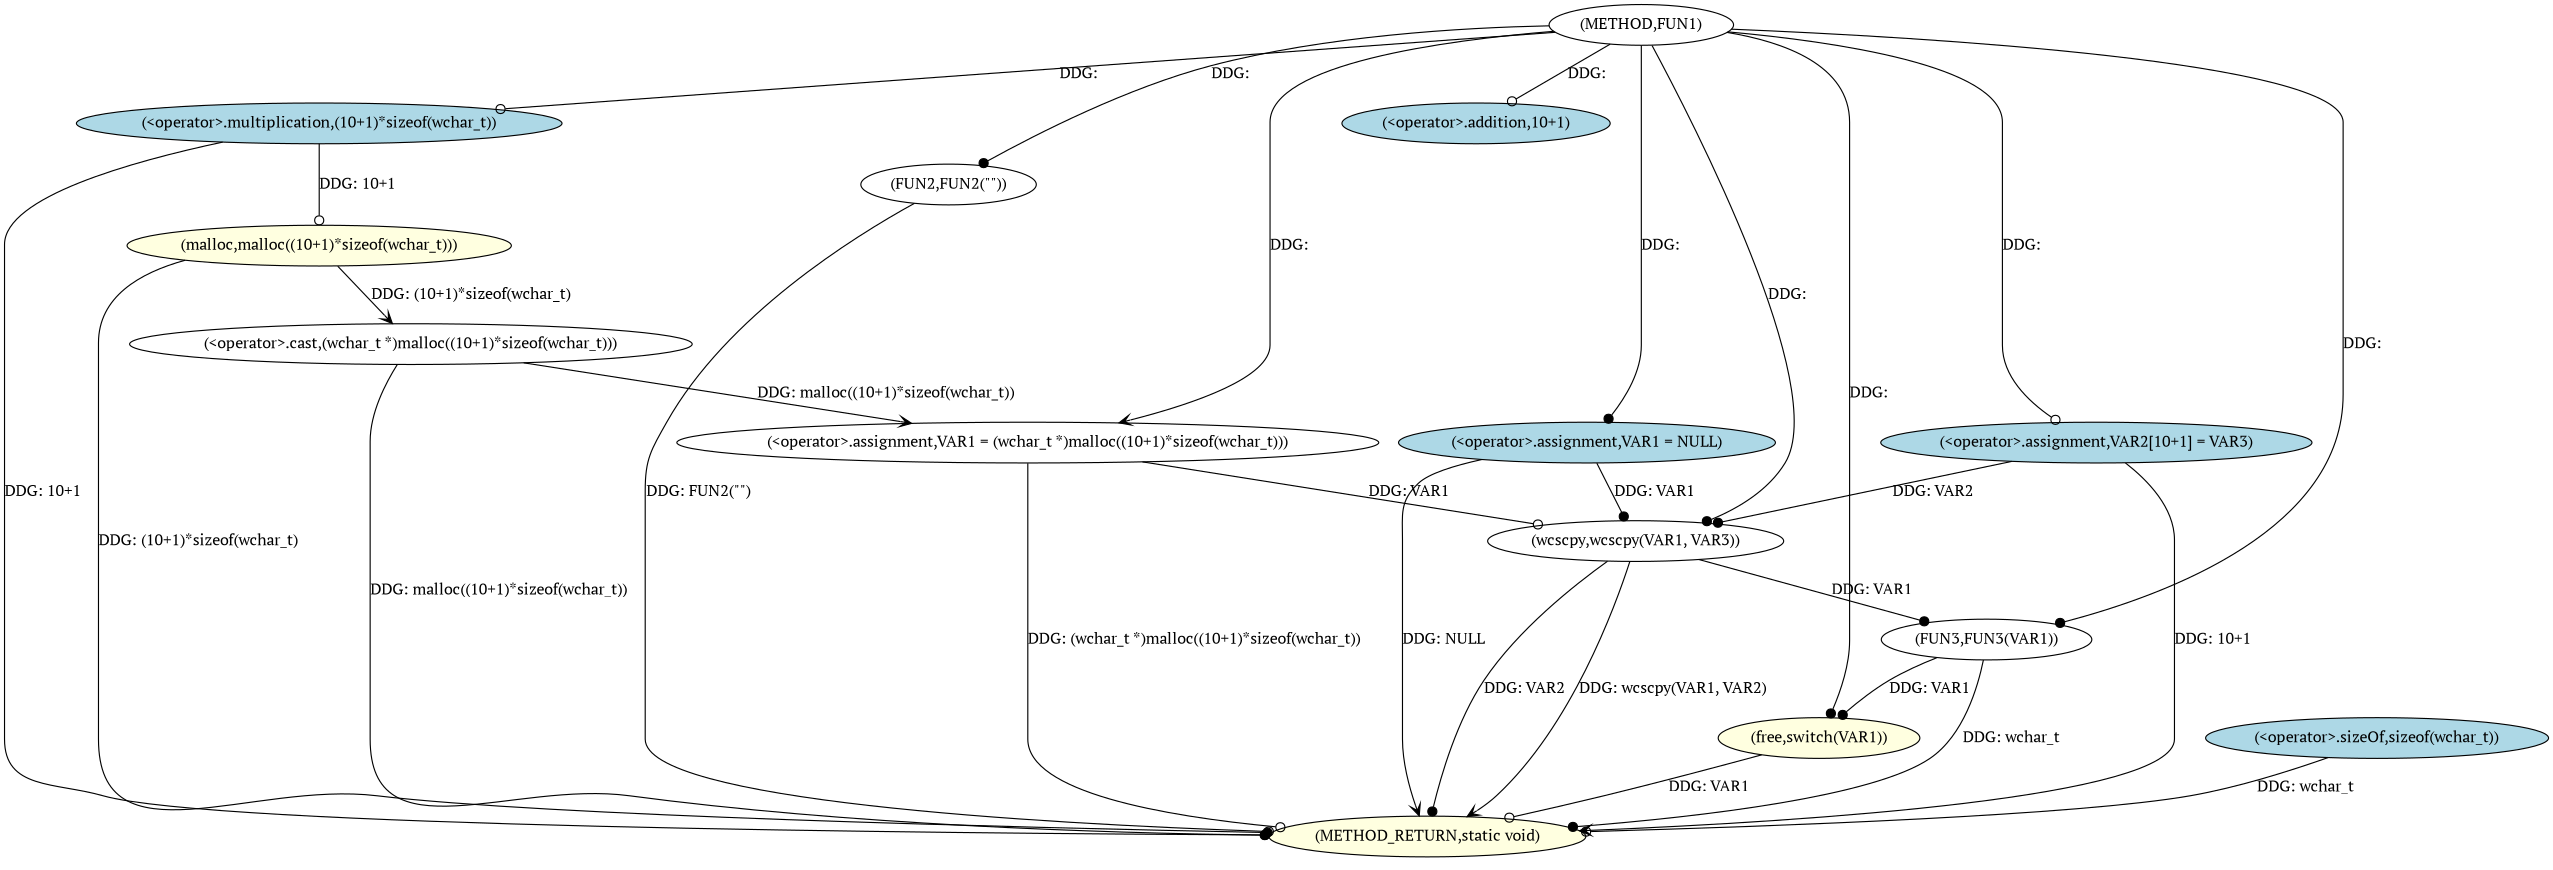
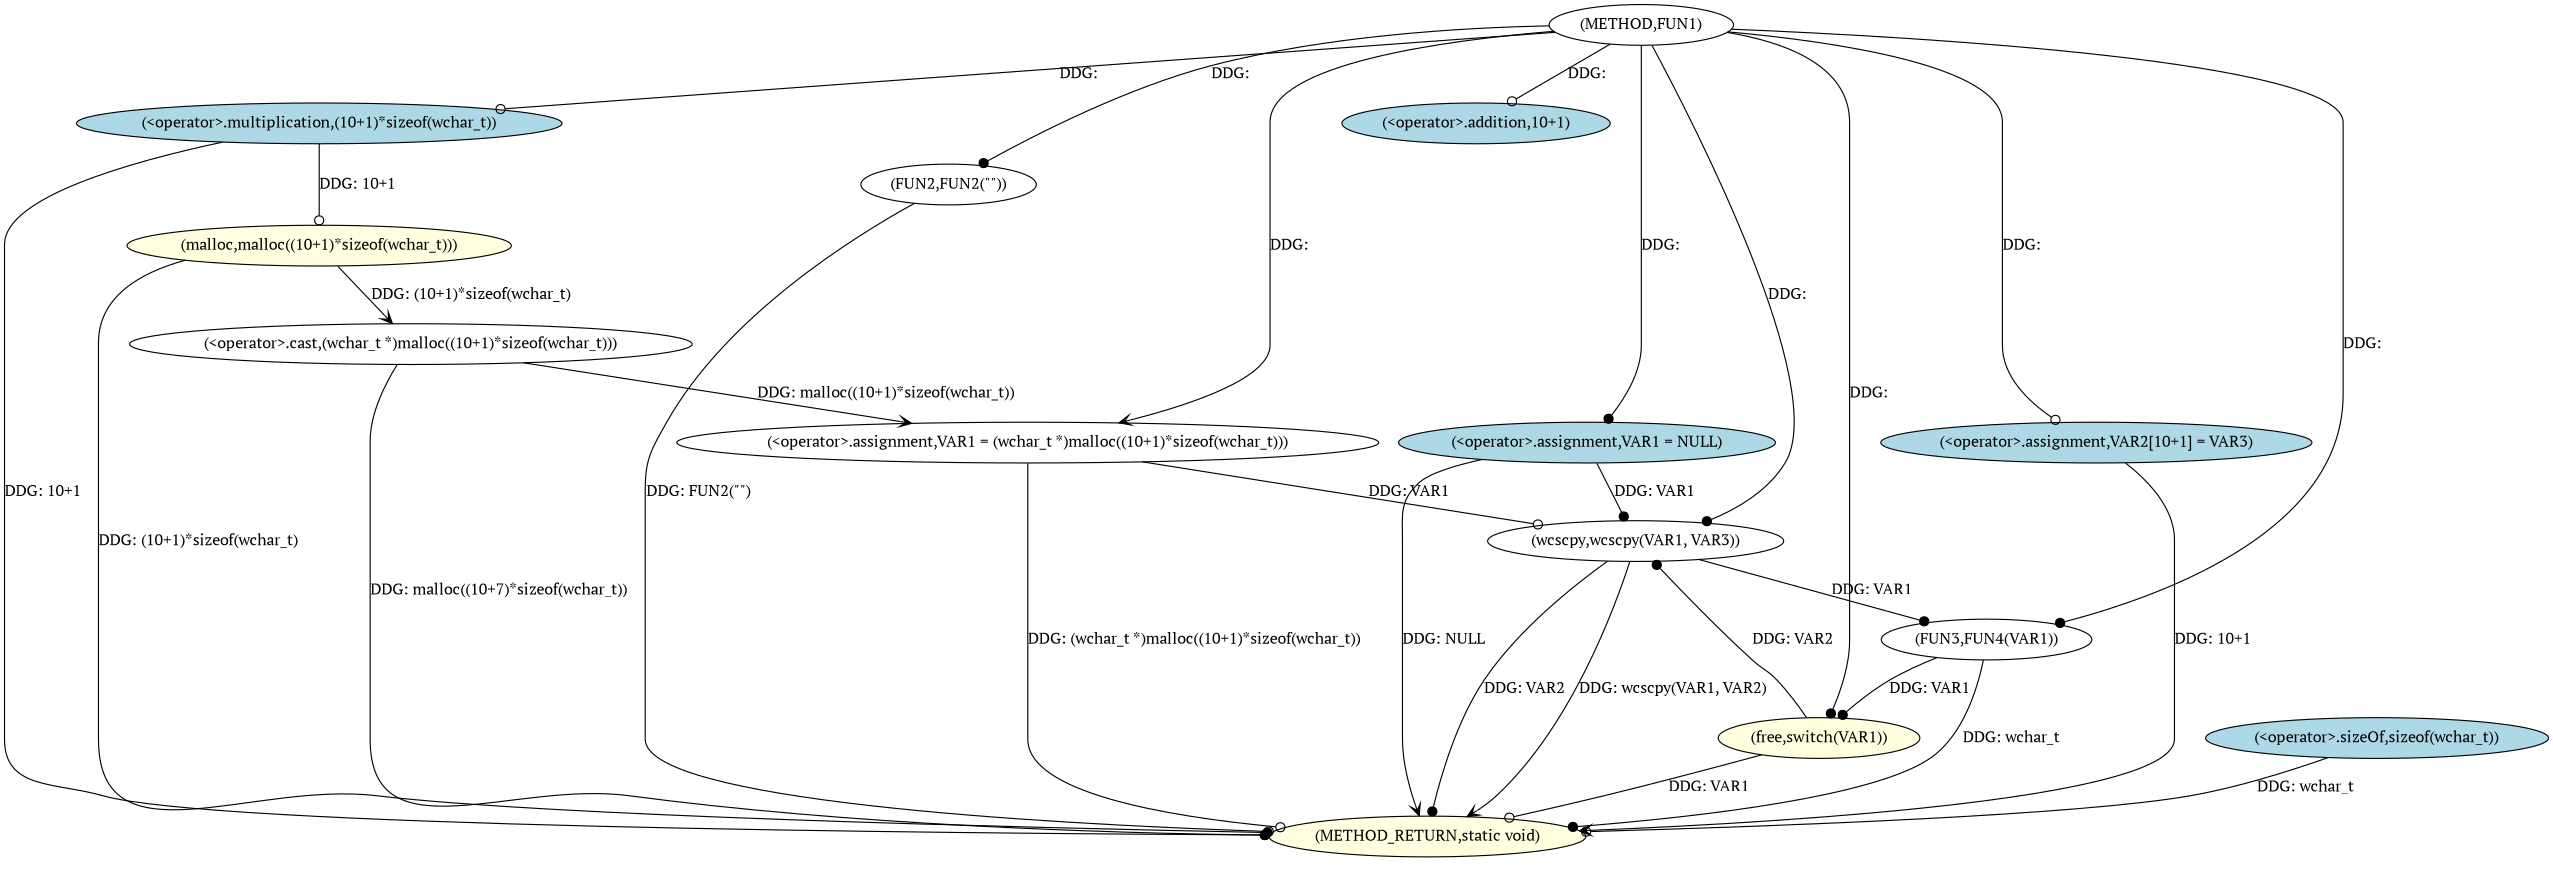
(1867, 492) -> (1734, 643)
(499, 590) -> (499, 590)
(1987, 640) -> (1987, 640)
